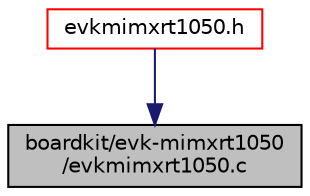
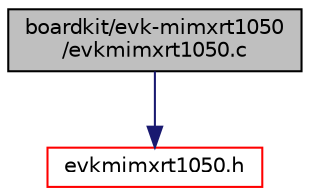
(155, 76) -> (155, 99)
